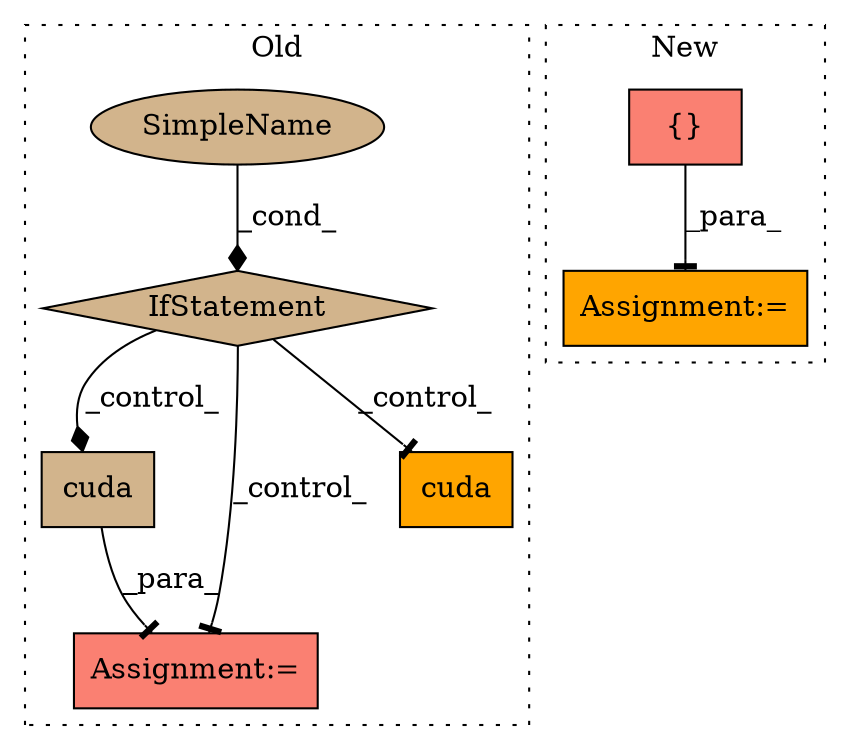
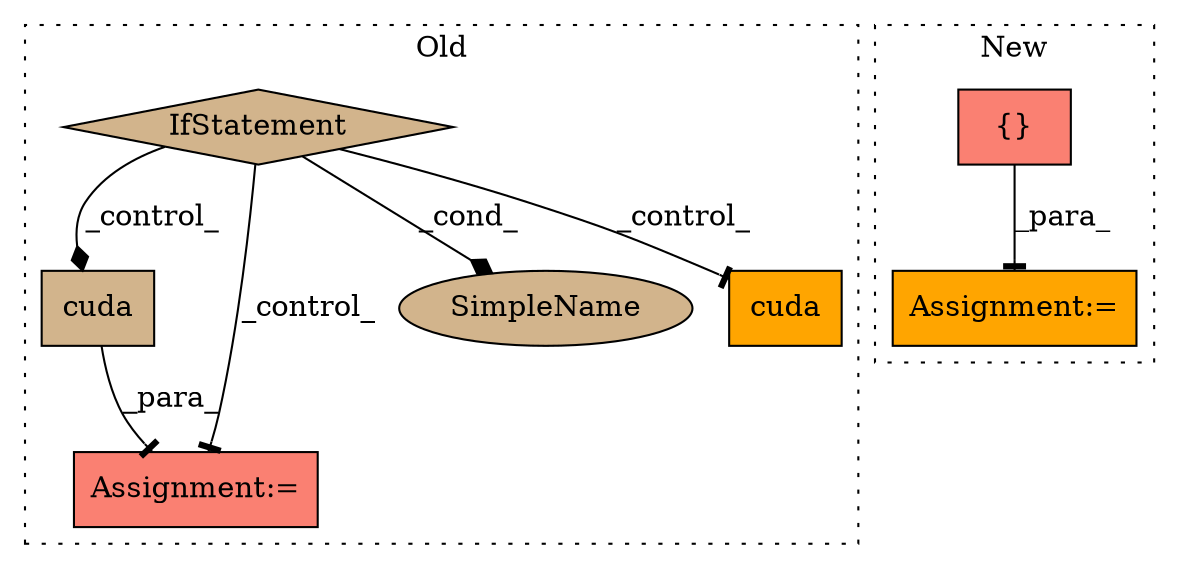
(238, 205) -> (387, 208)
